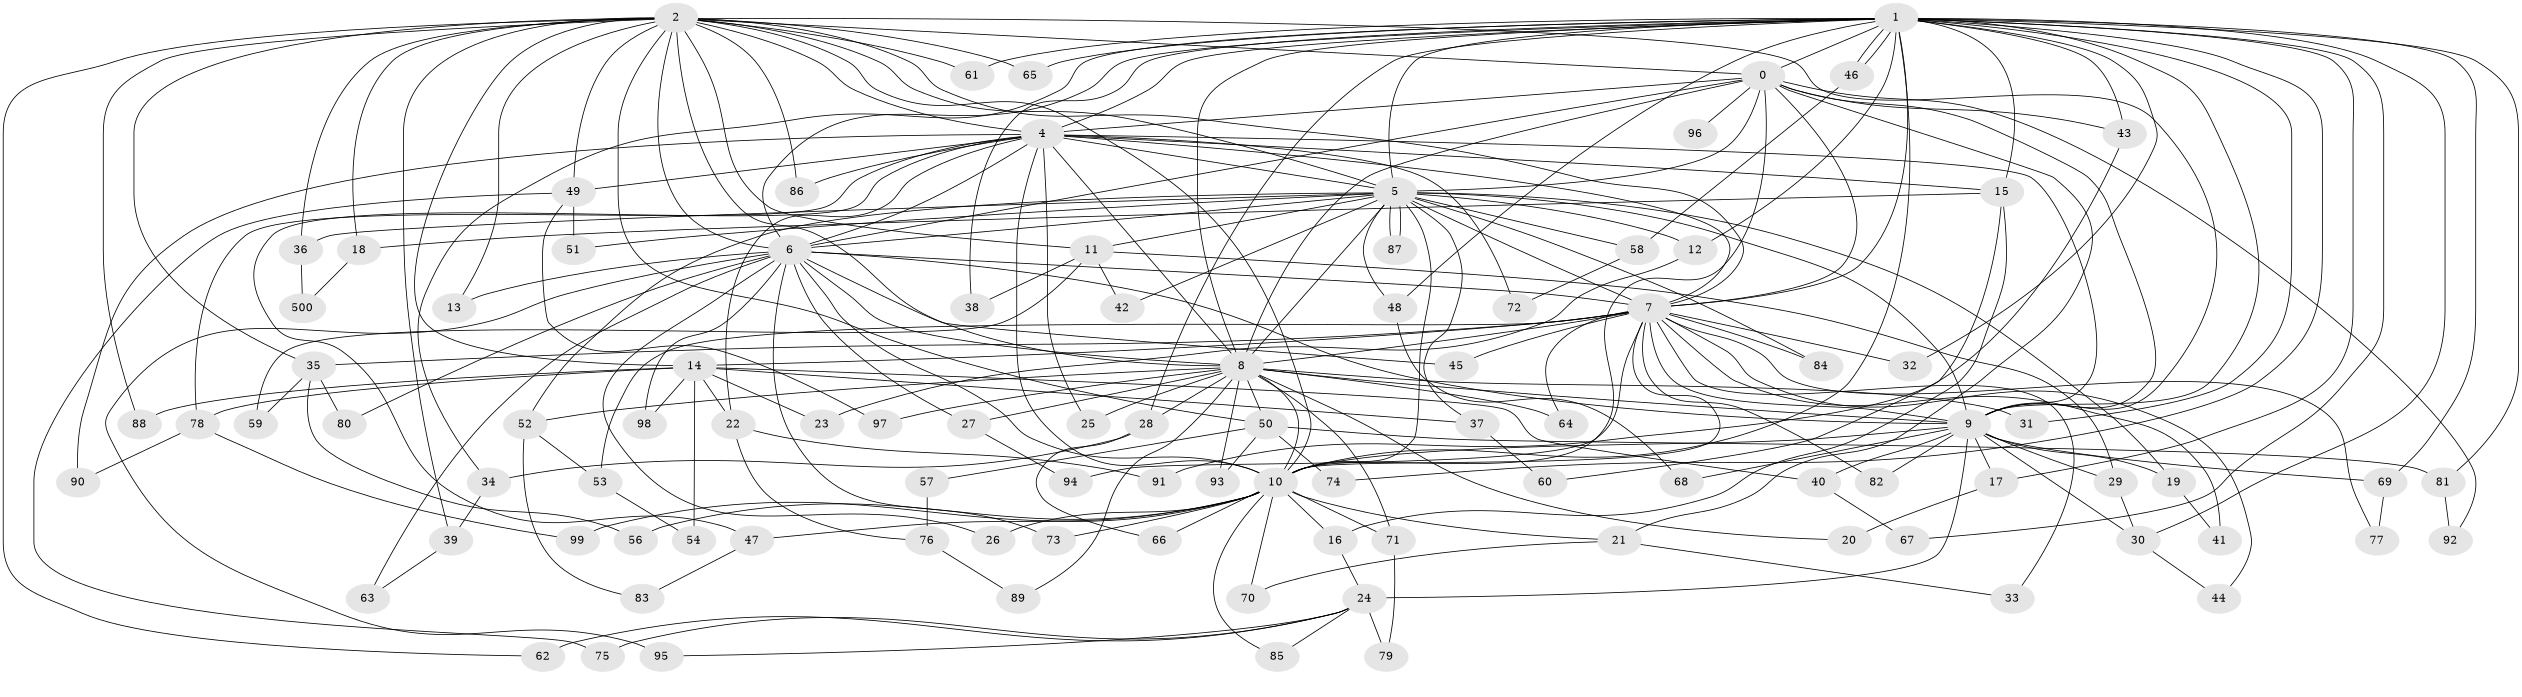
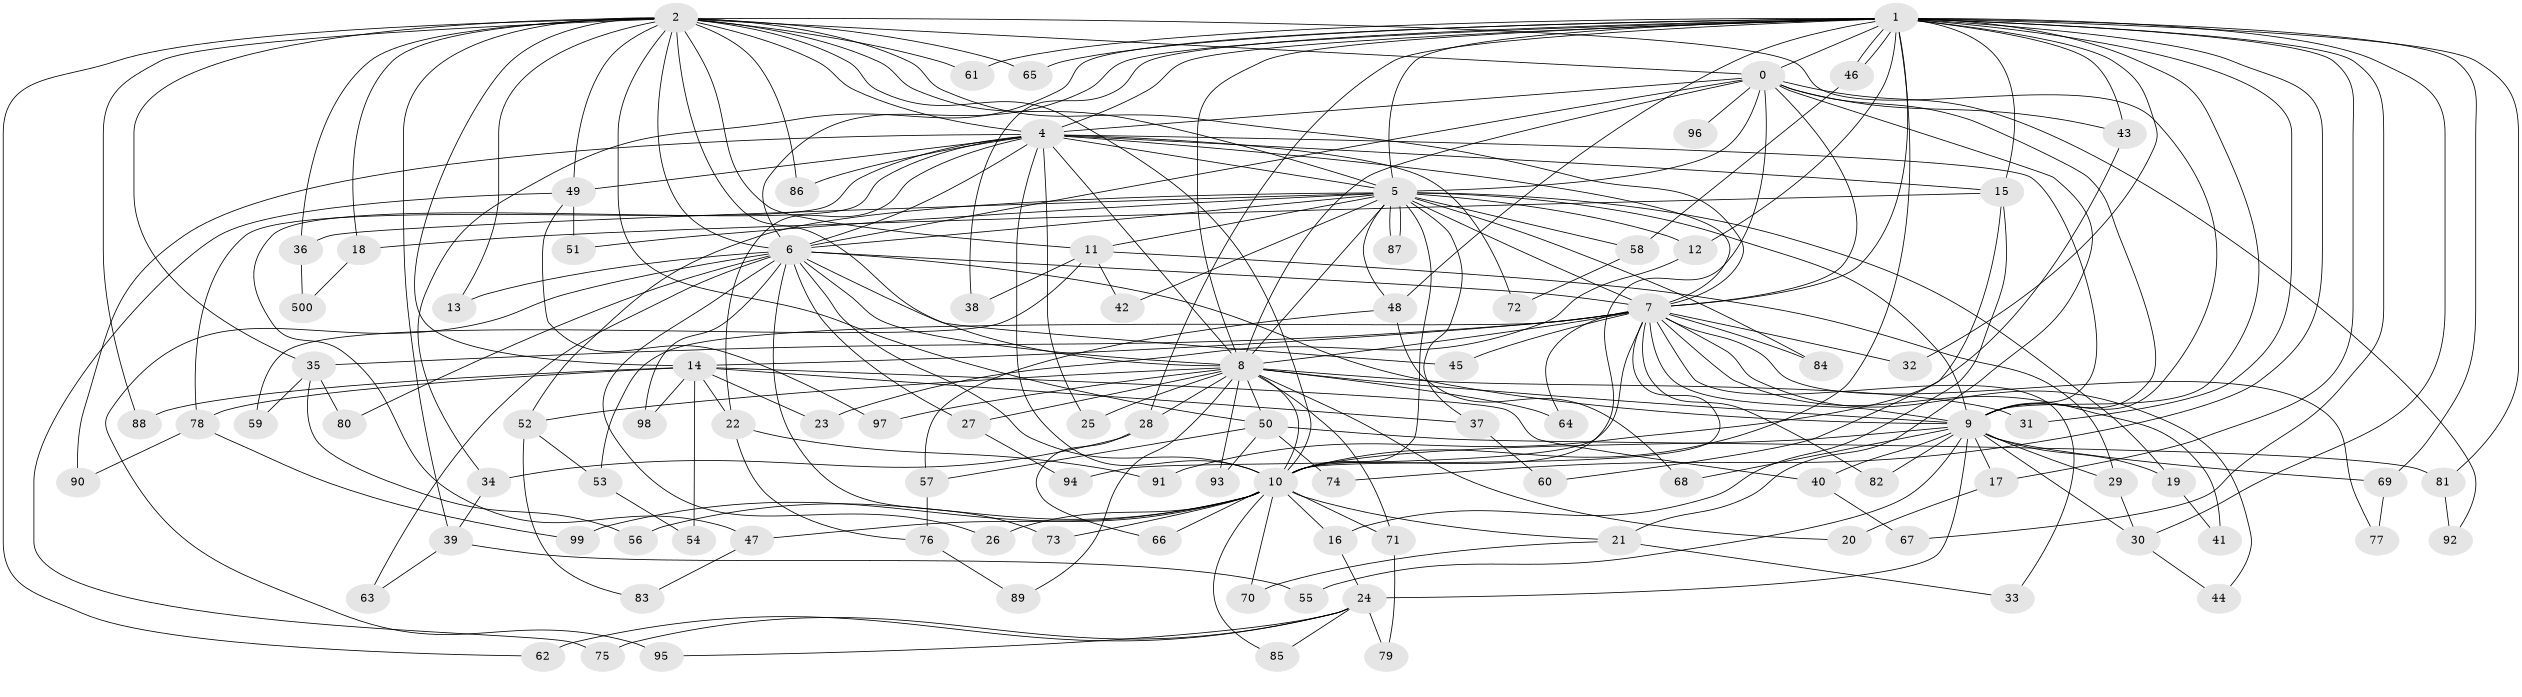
none -> (1158, 337)
none -> (1306, 599)
